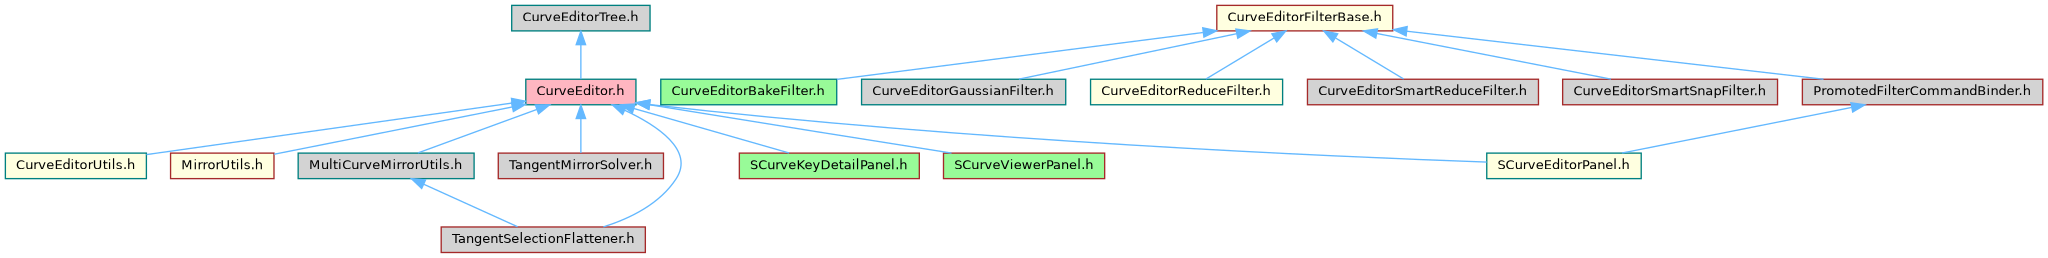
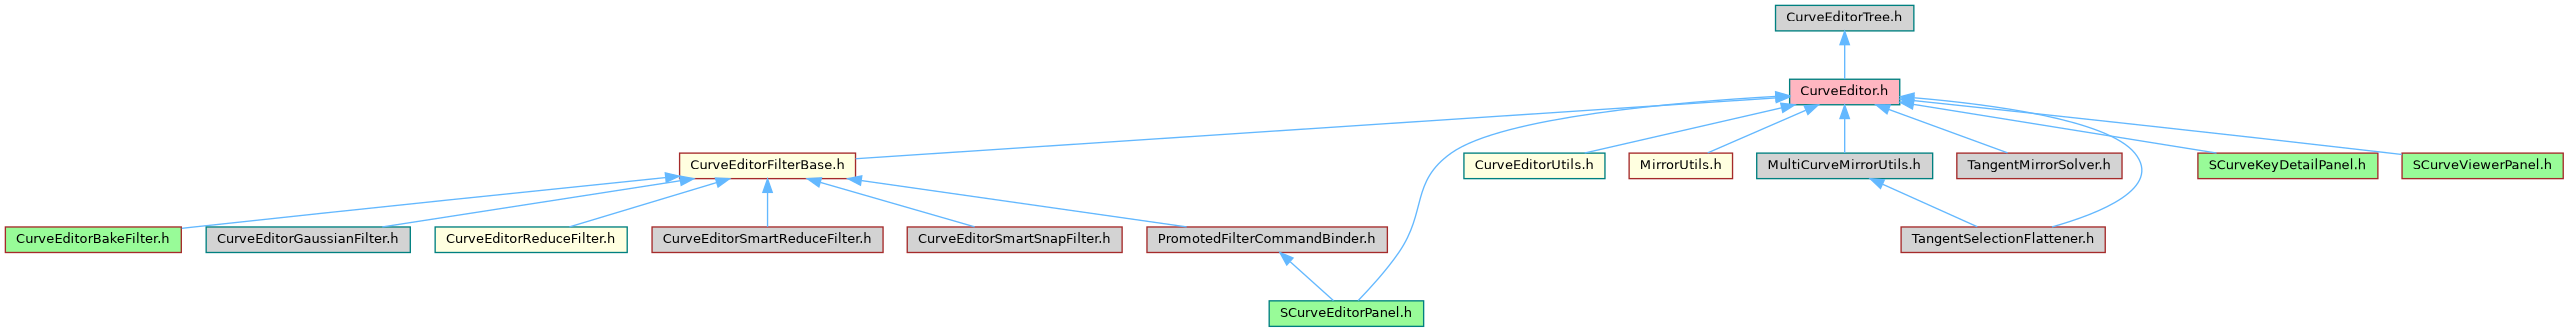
(749, 92) -> (93, 240)
none -> (1316, 128)
(1564, 166) -> (1346, 314)
